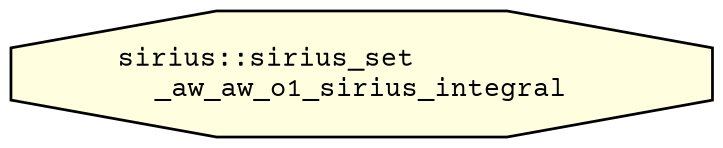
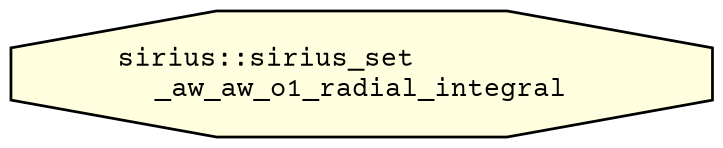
(362, 74) -> (362, 74)
